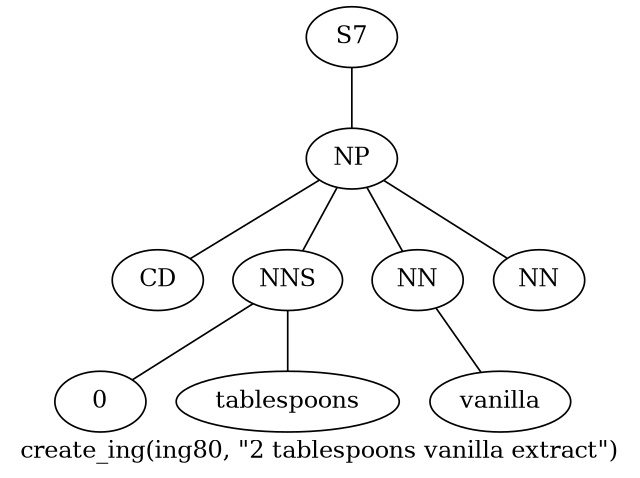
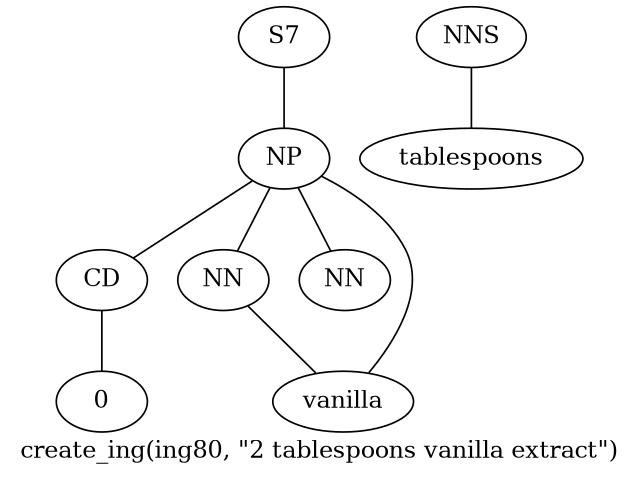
(320, 219) -> (409, 260)
(193, 342) -> (102, 341)
